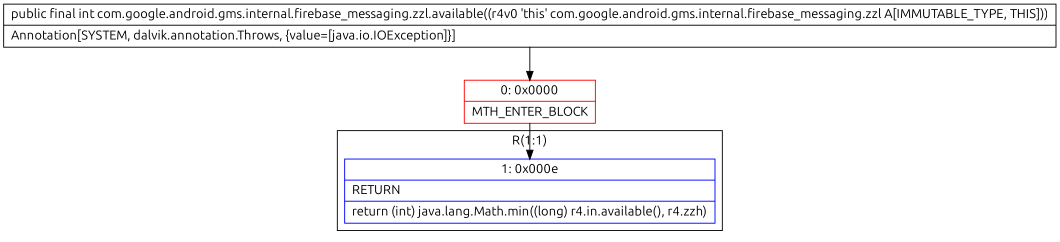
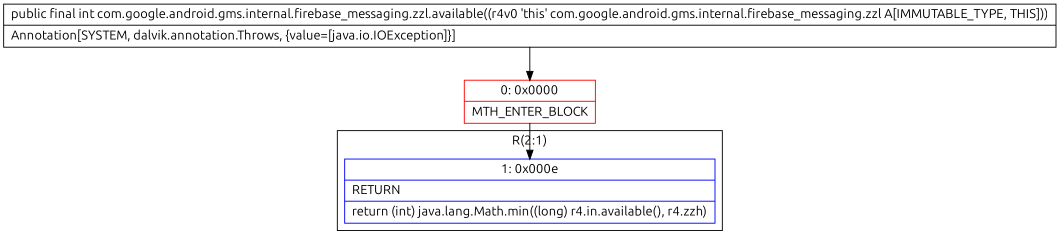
(530, 141) -> (530, 141)
